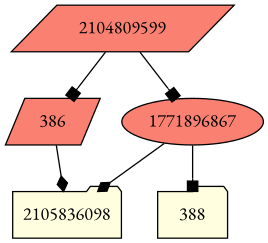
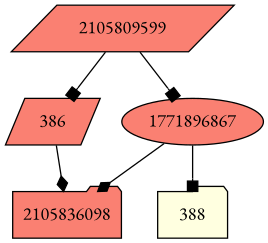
(123, 28) -> (123, 28)
(67, 215) -> (67, 215)
